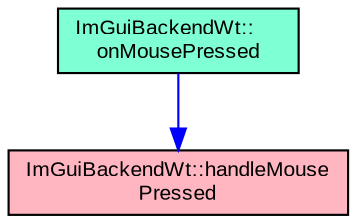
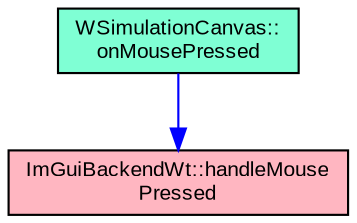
(178, 41) -> (178, 41)
